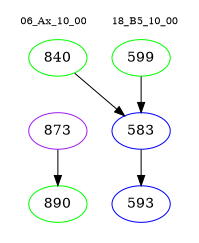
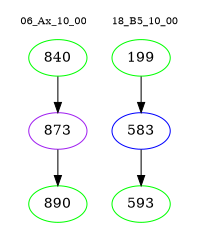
(141, 58) -> (141, 58)
(88, 85) -> (58, 89)
(141, 204) -> (141, 204)
